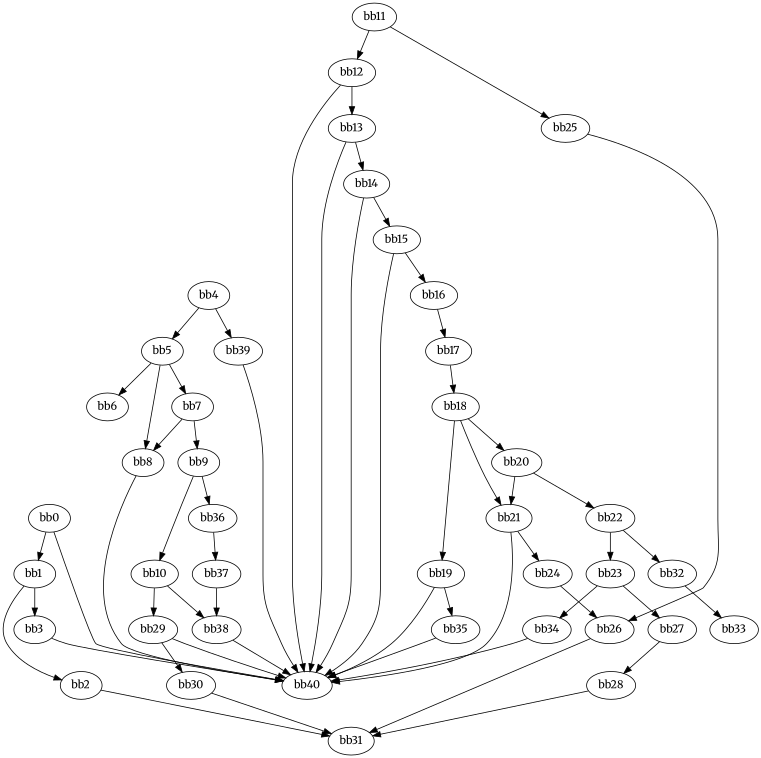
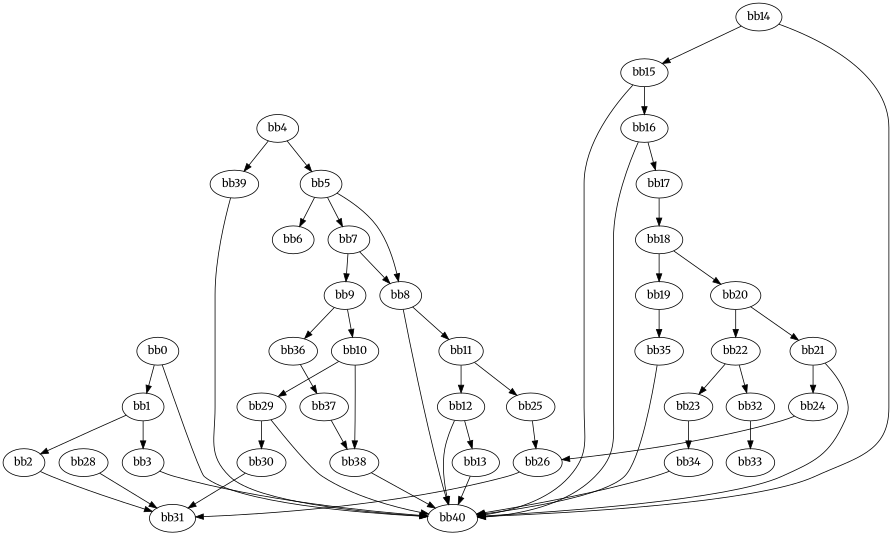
(358, 152) -> none
none -> (428, 321)
(477, 460) -> none
(672, 630) -> none
(394, 641) -> (613, 369)
